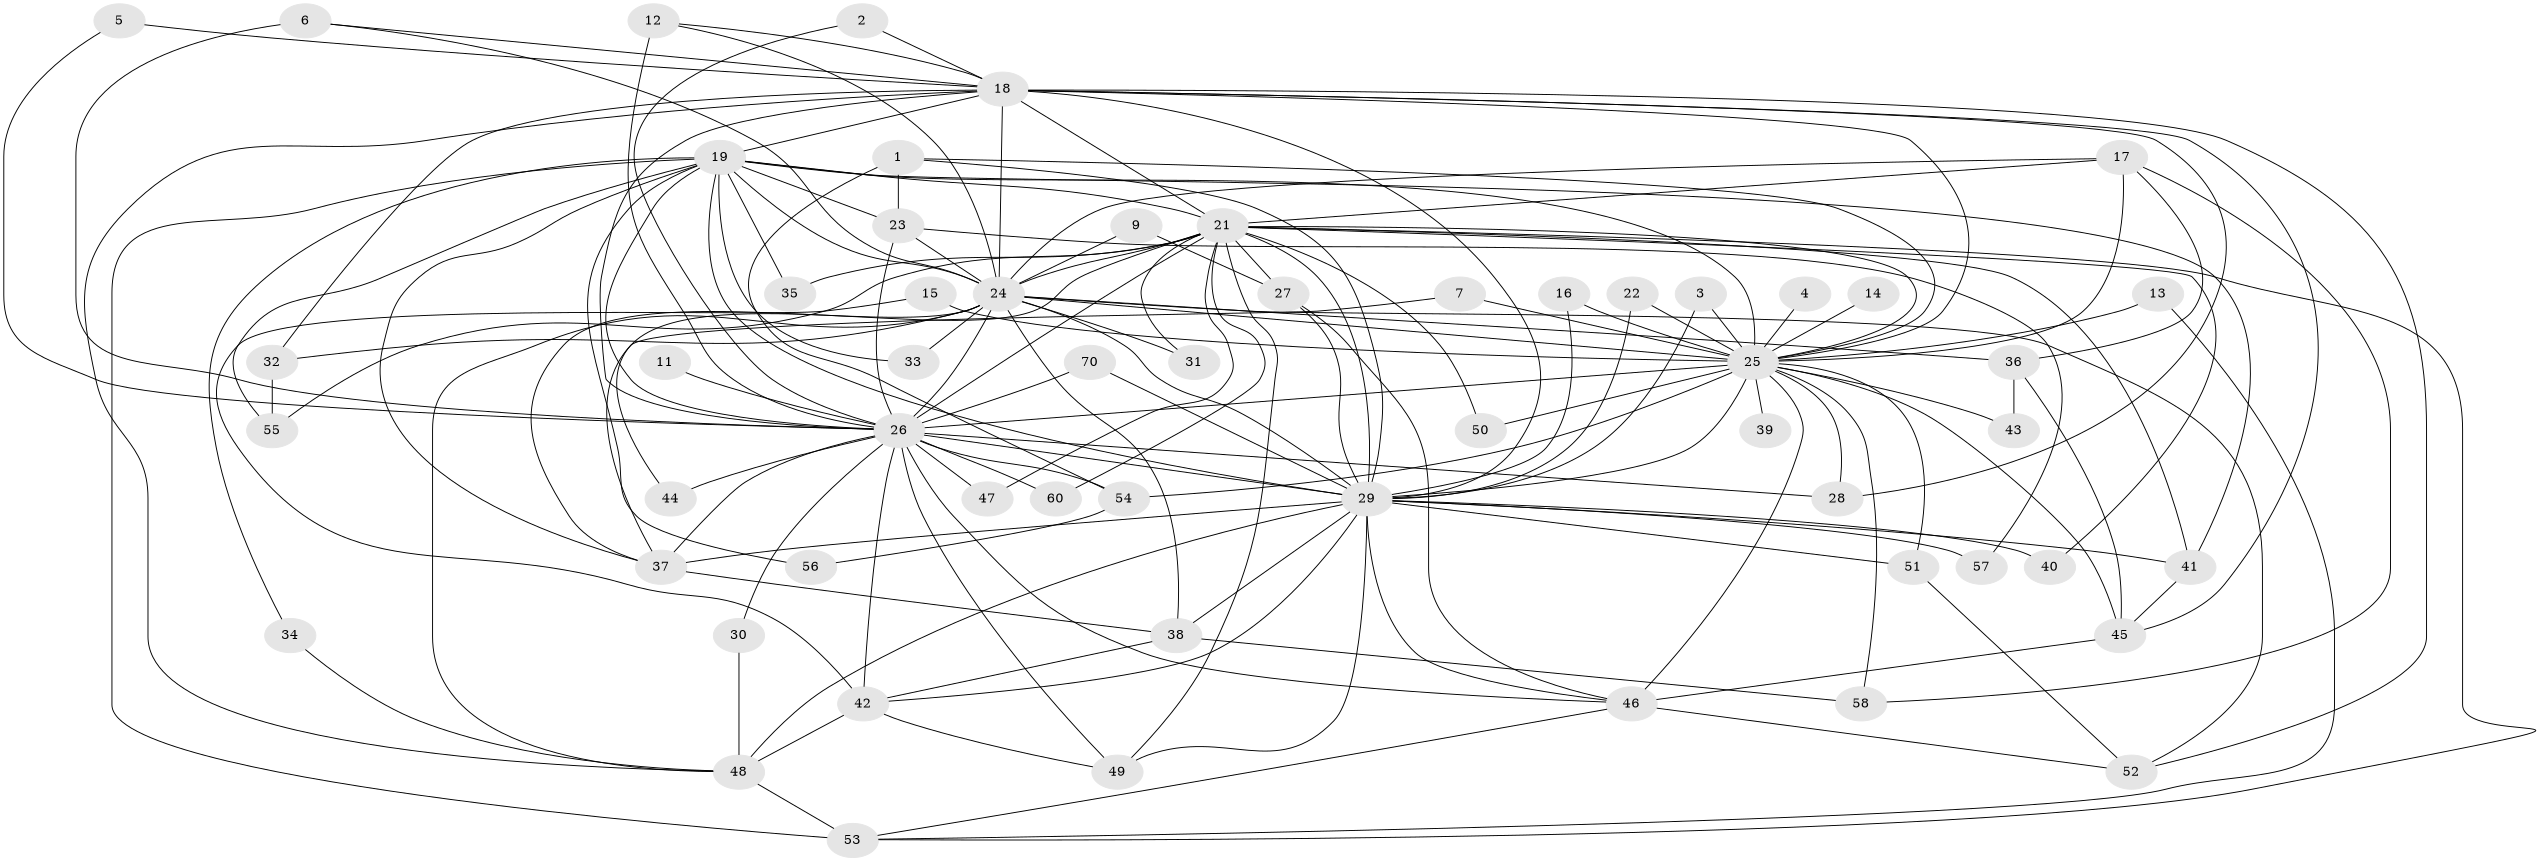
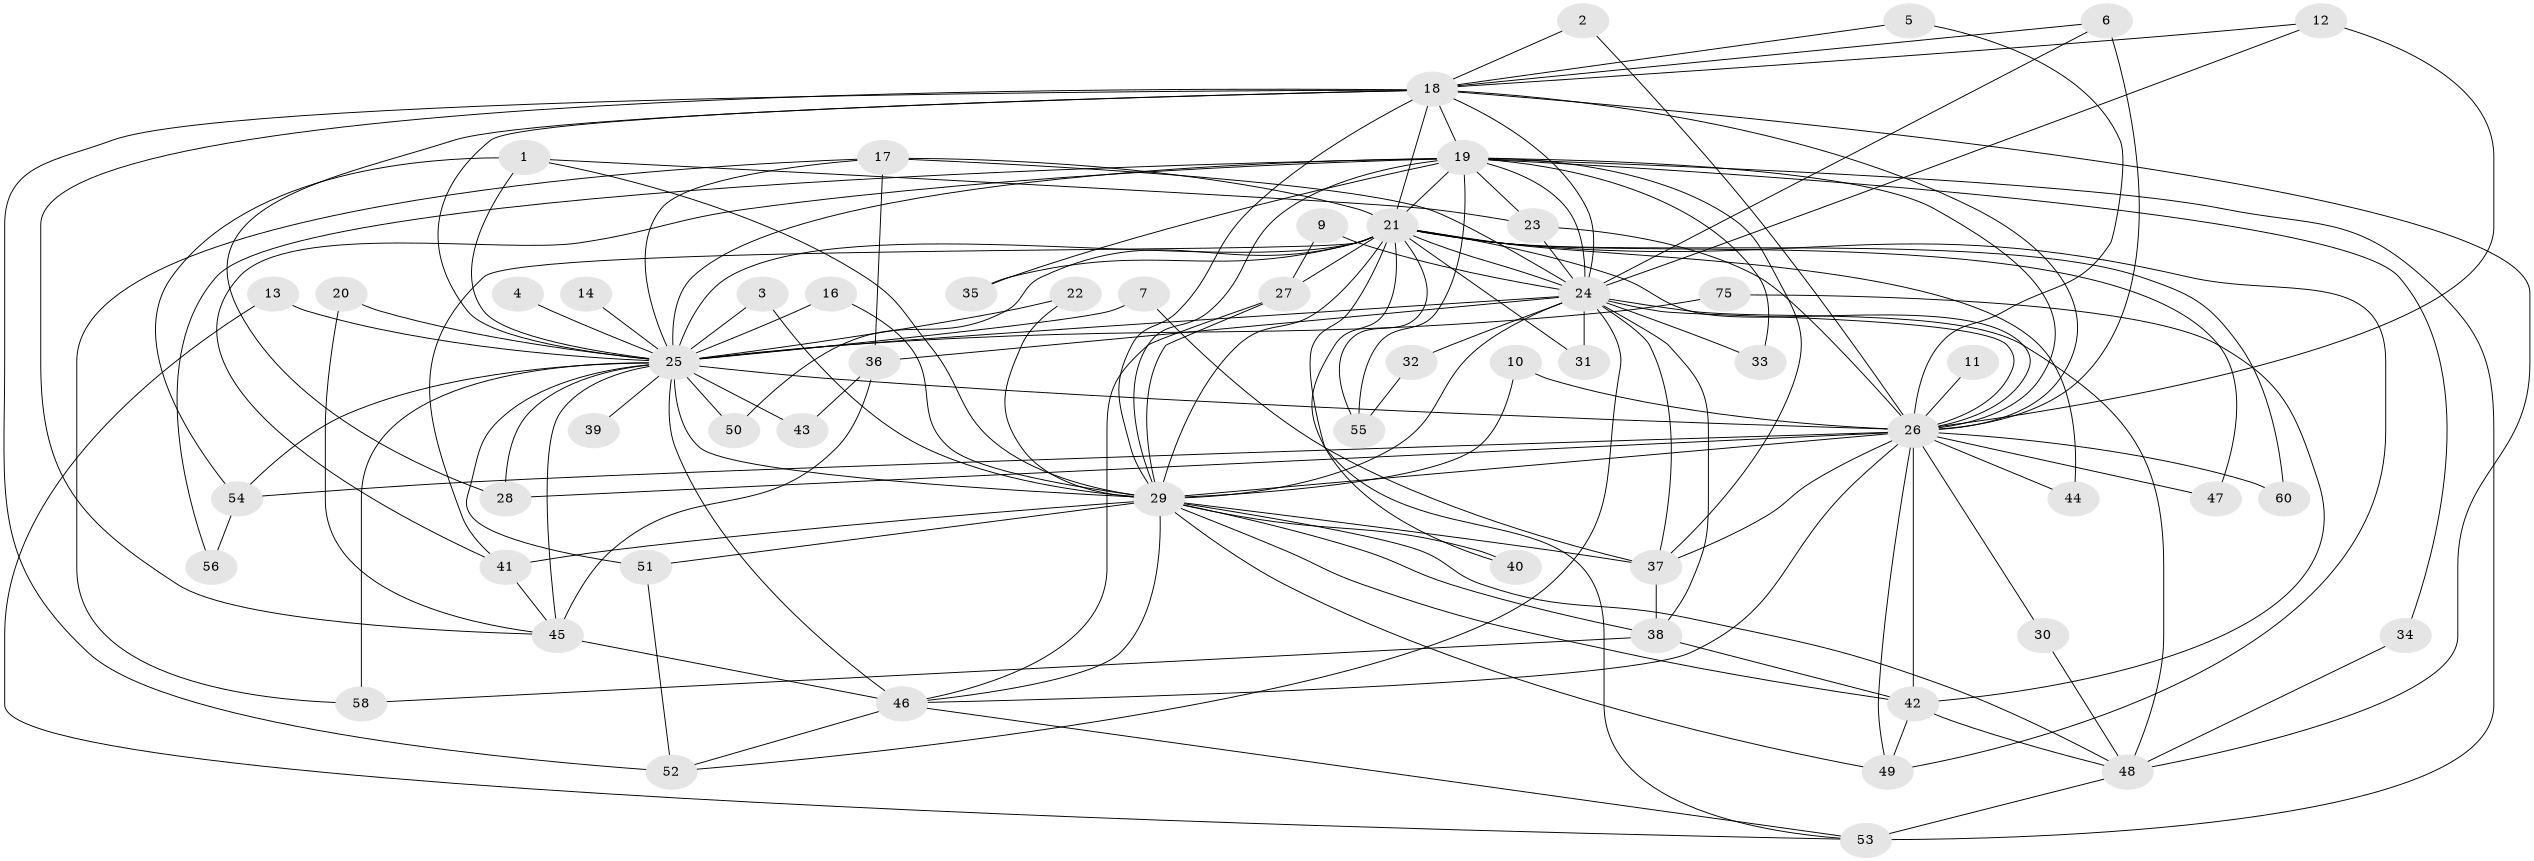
(583, 113) -> none
none -> (341, 294)
(931, 294) -> (1724, 294)
(1090, 362) -> (1516, 362)
(1982, 567) -> none
